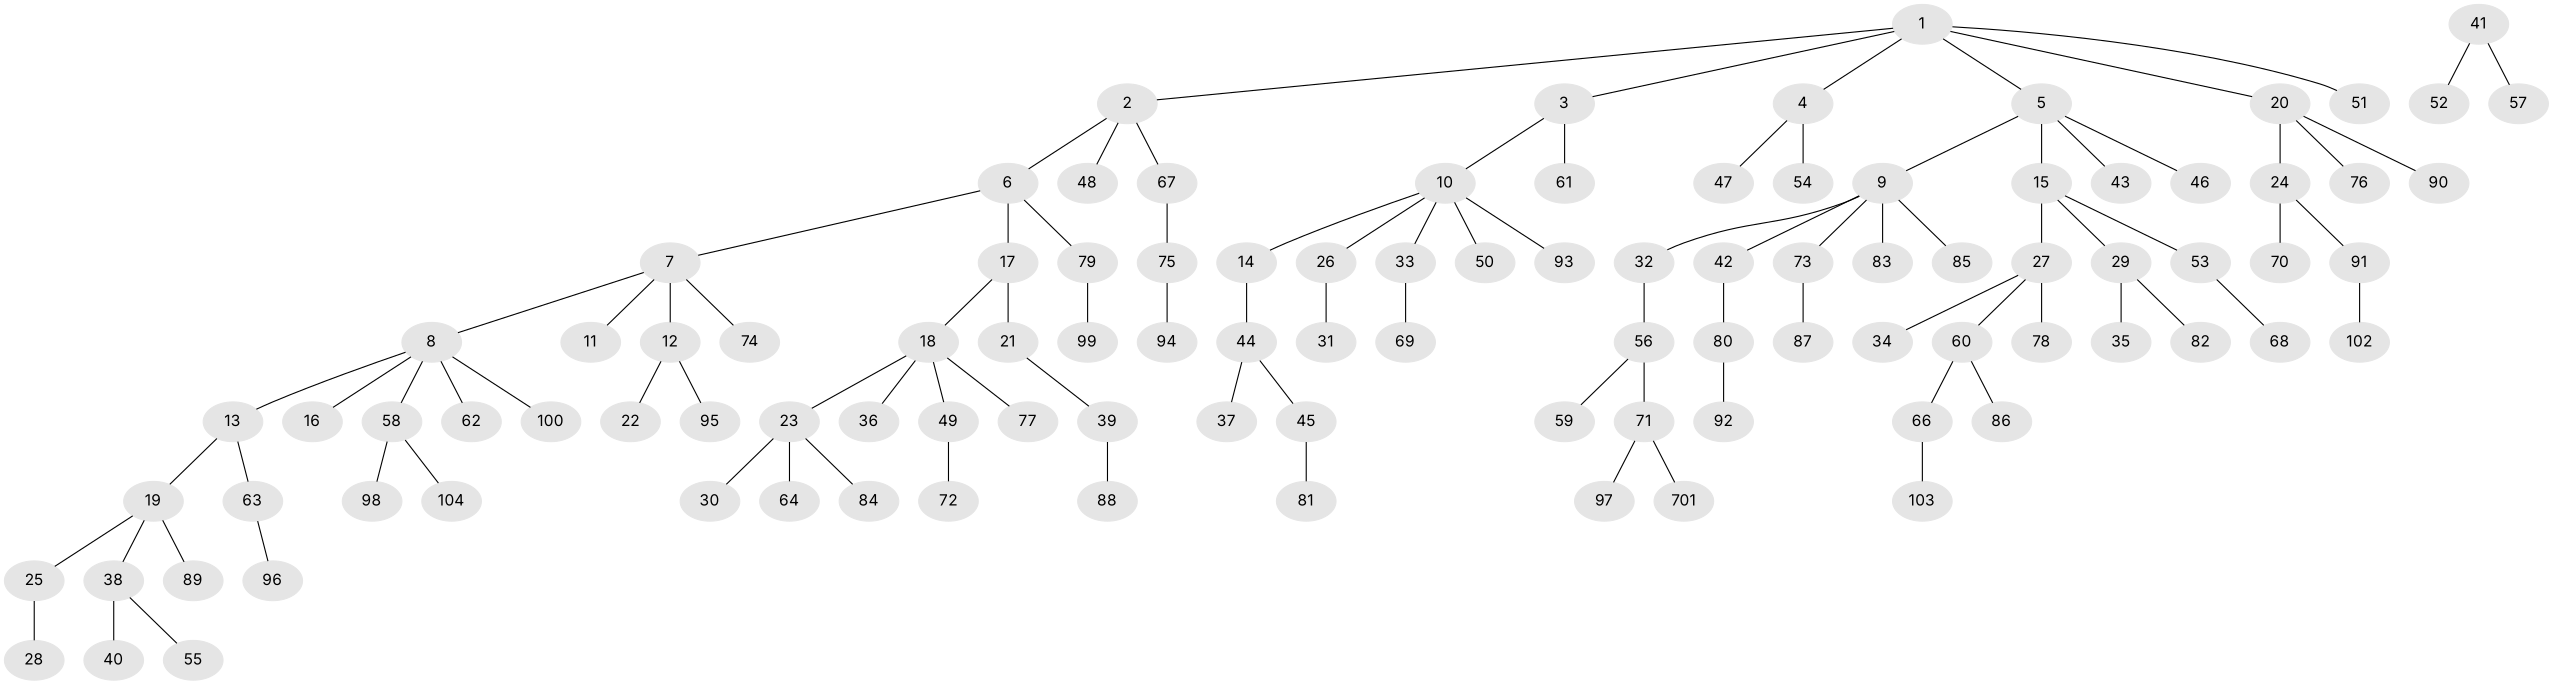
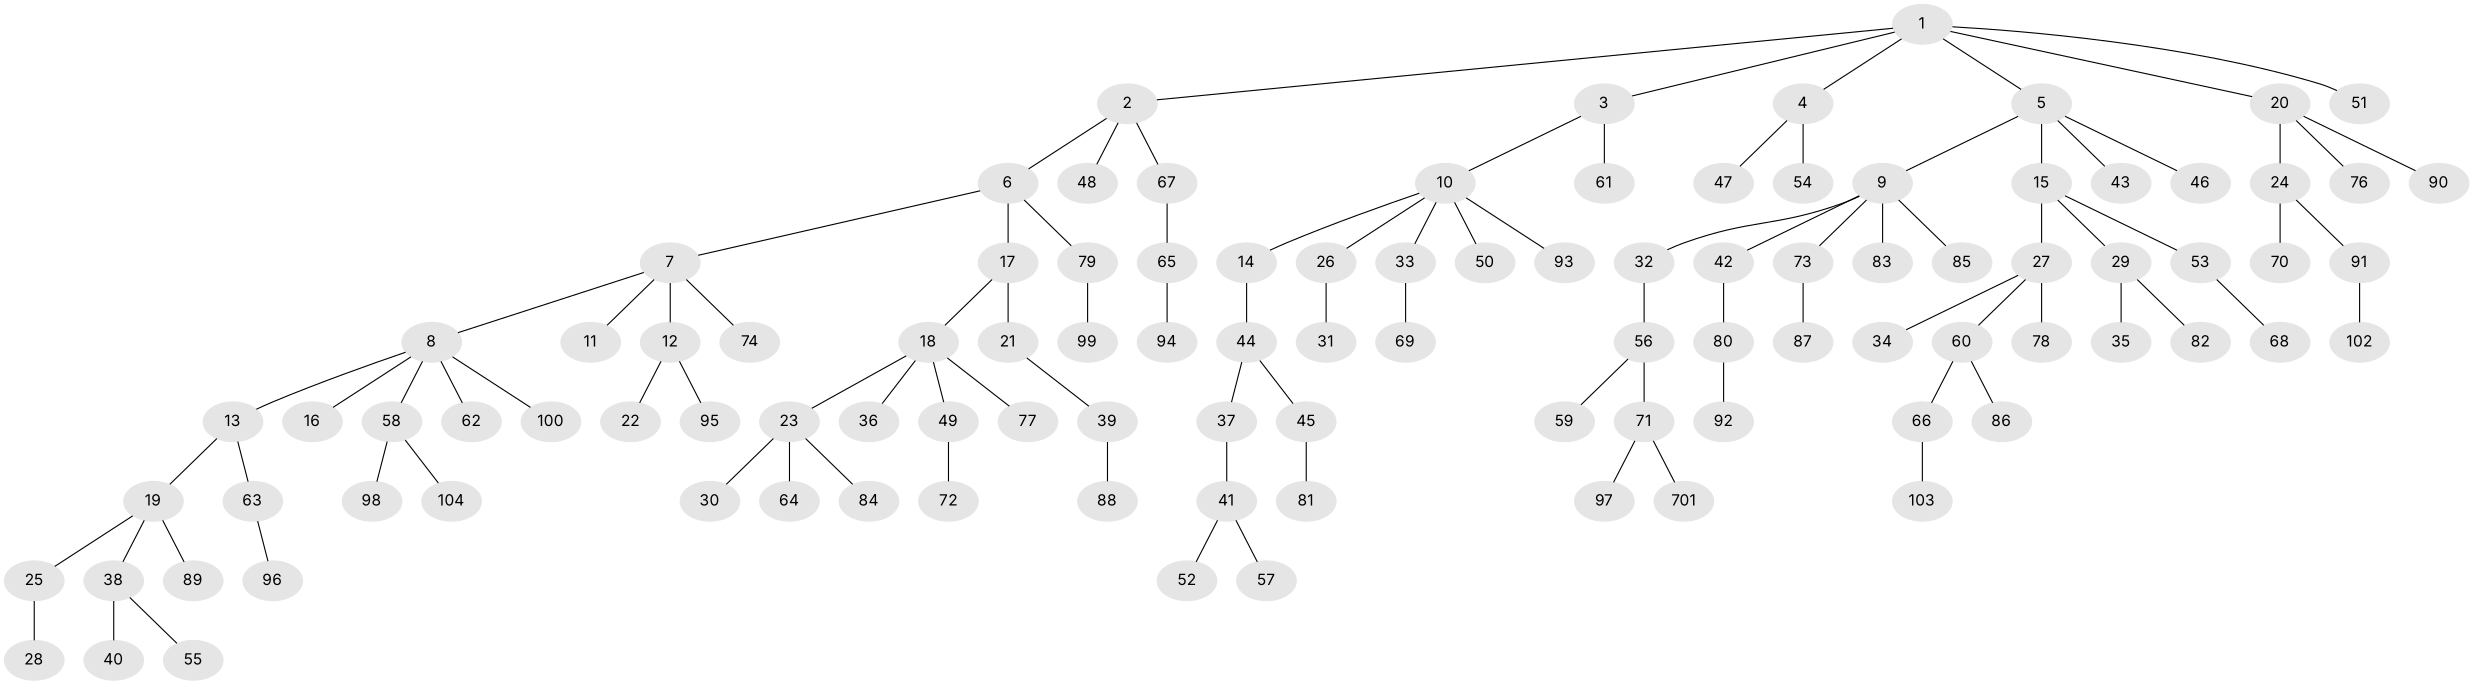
(1167, 263) -> (1167, 263)
none -> (1227, 462)
